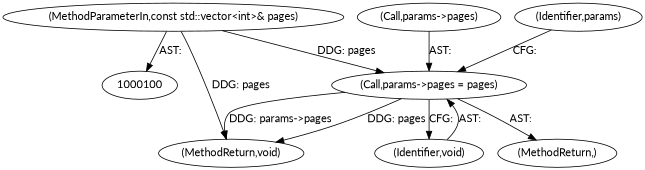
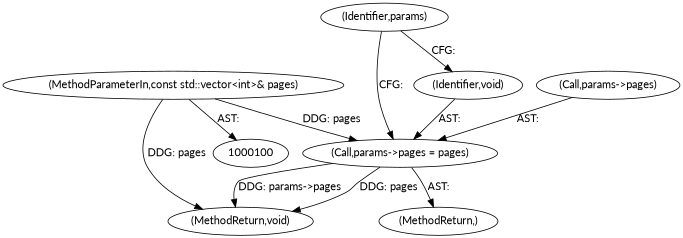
(429, 115) -> (423, 49)
